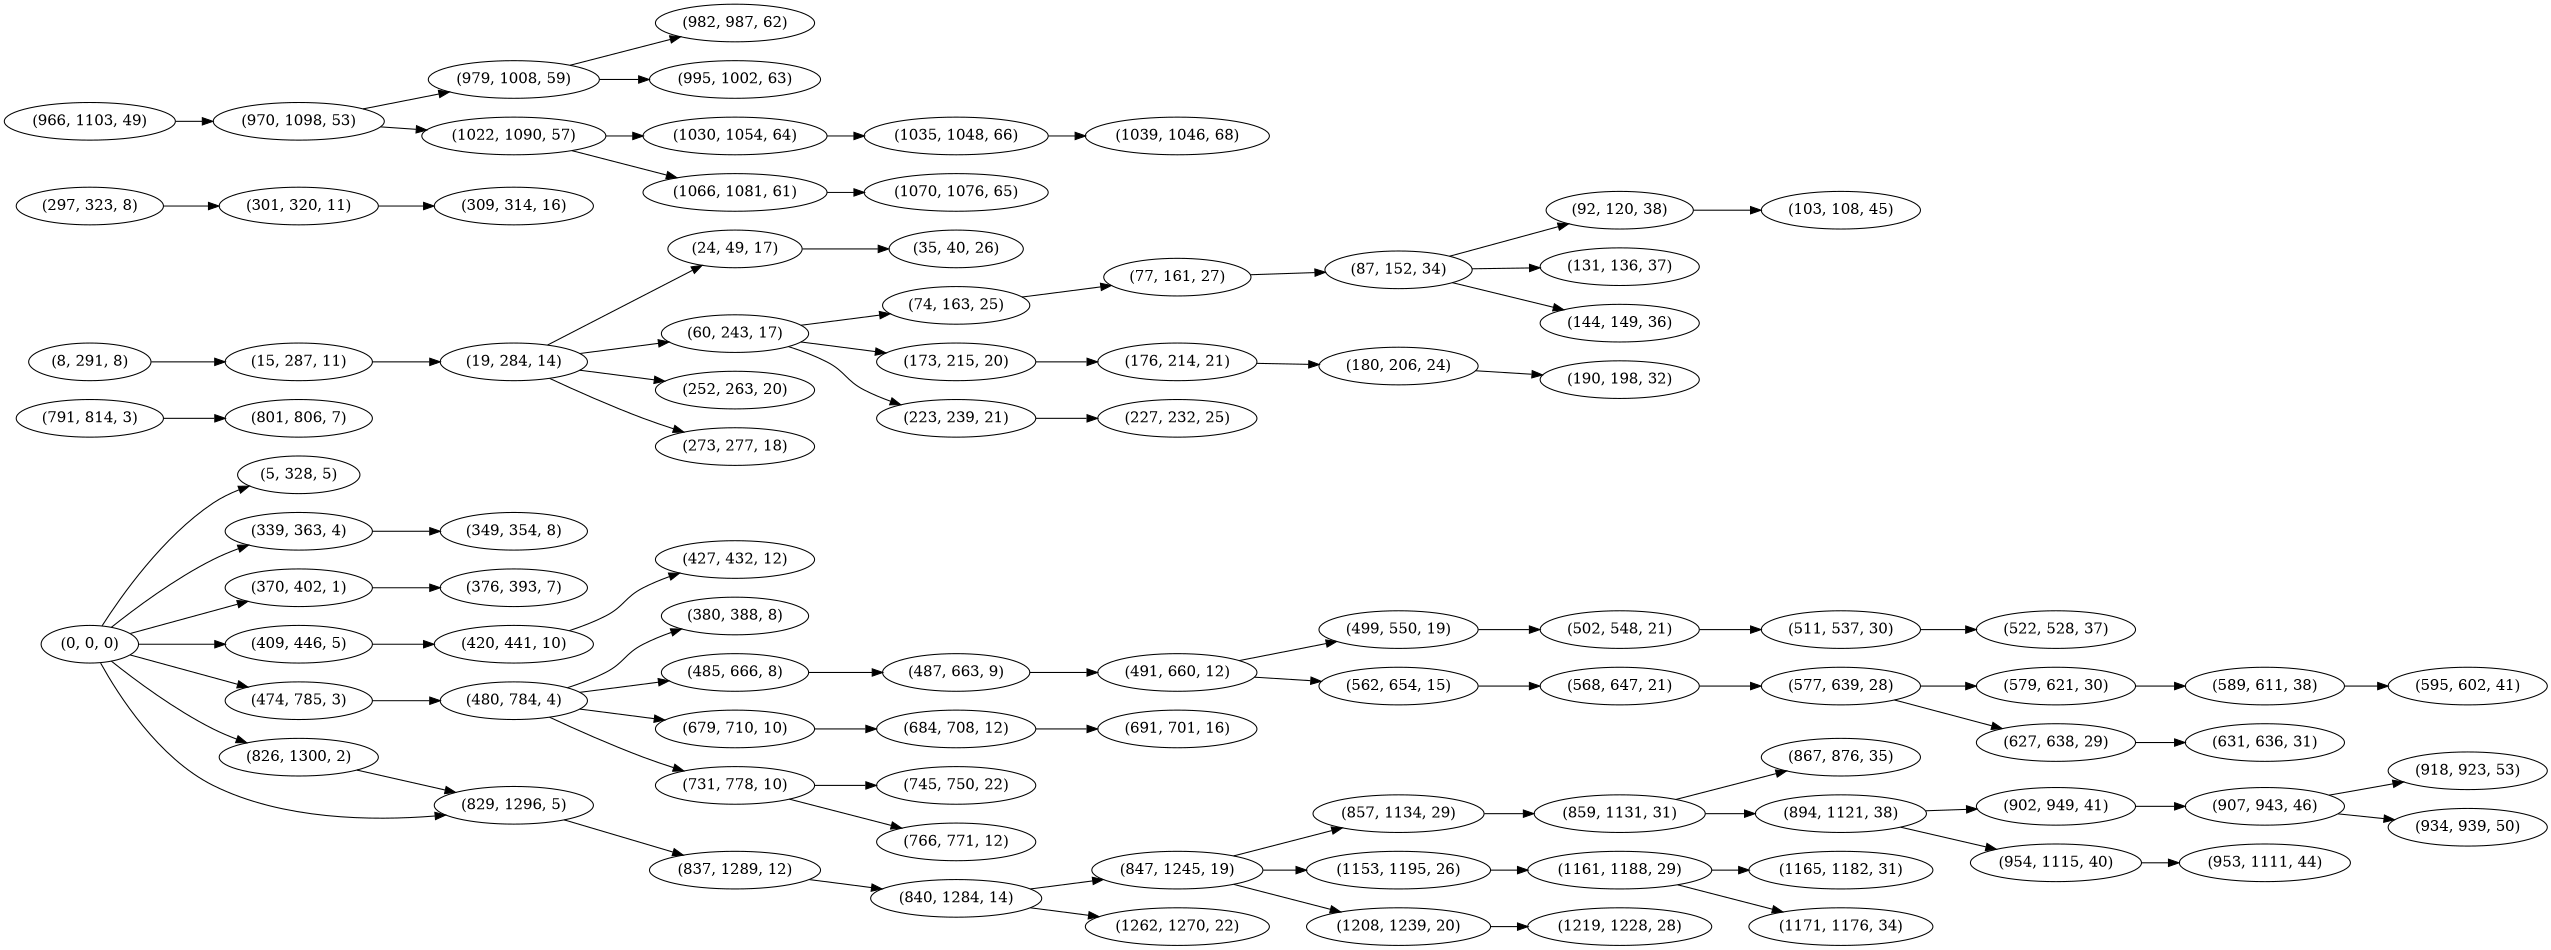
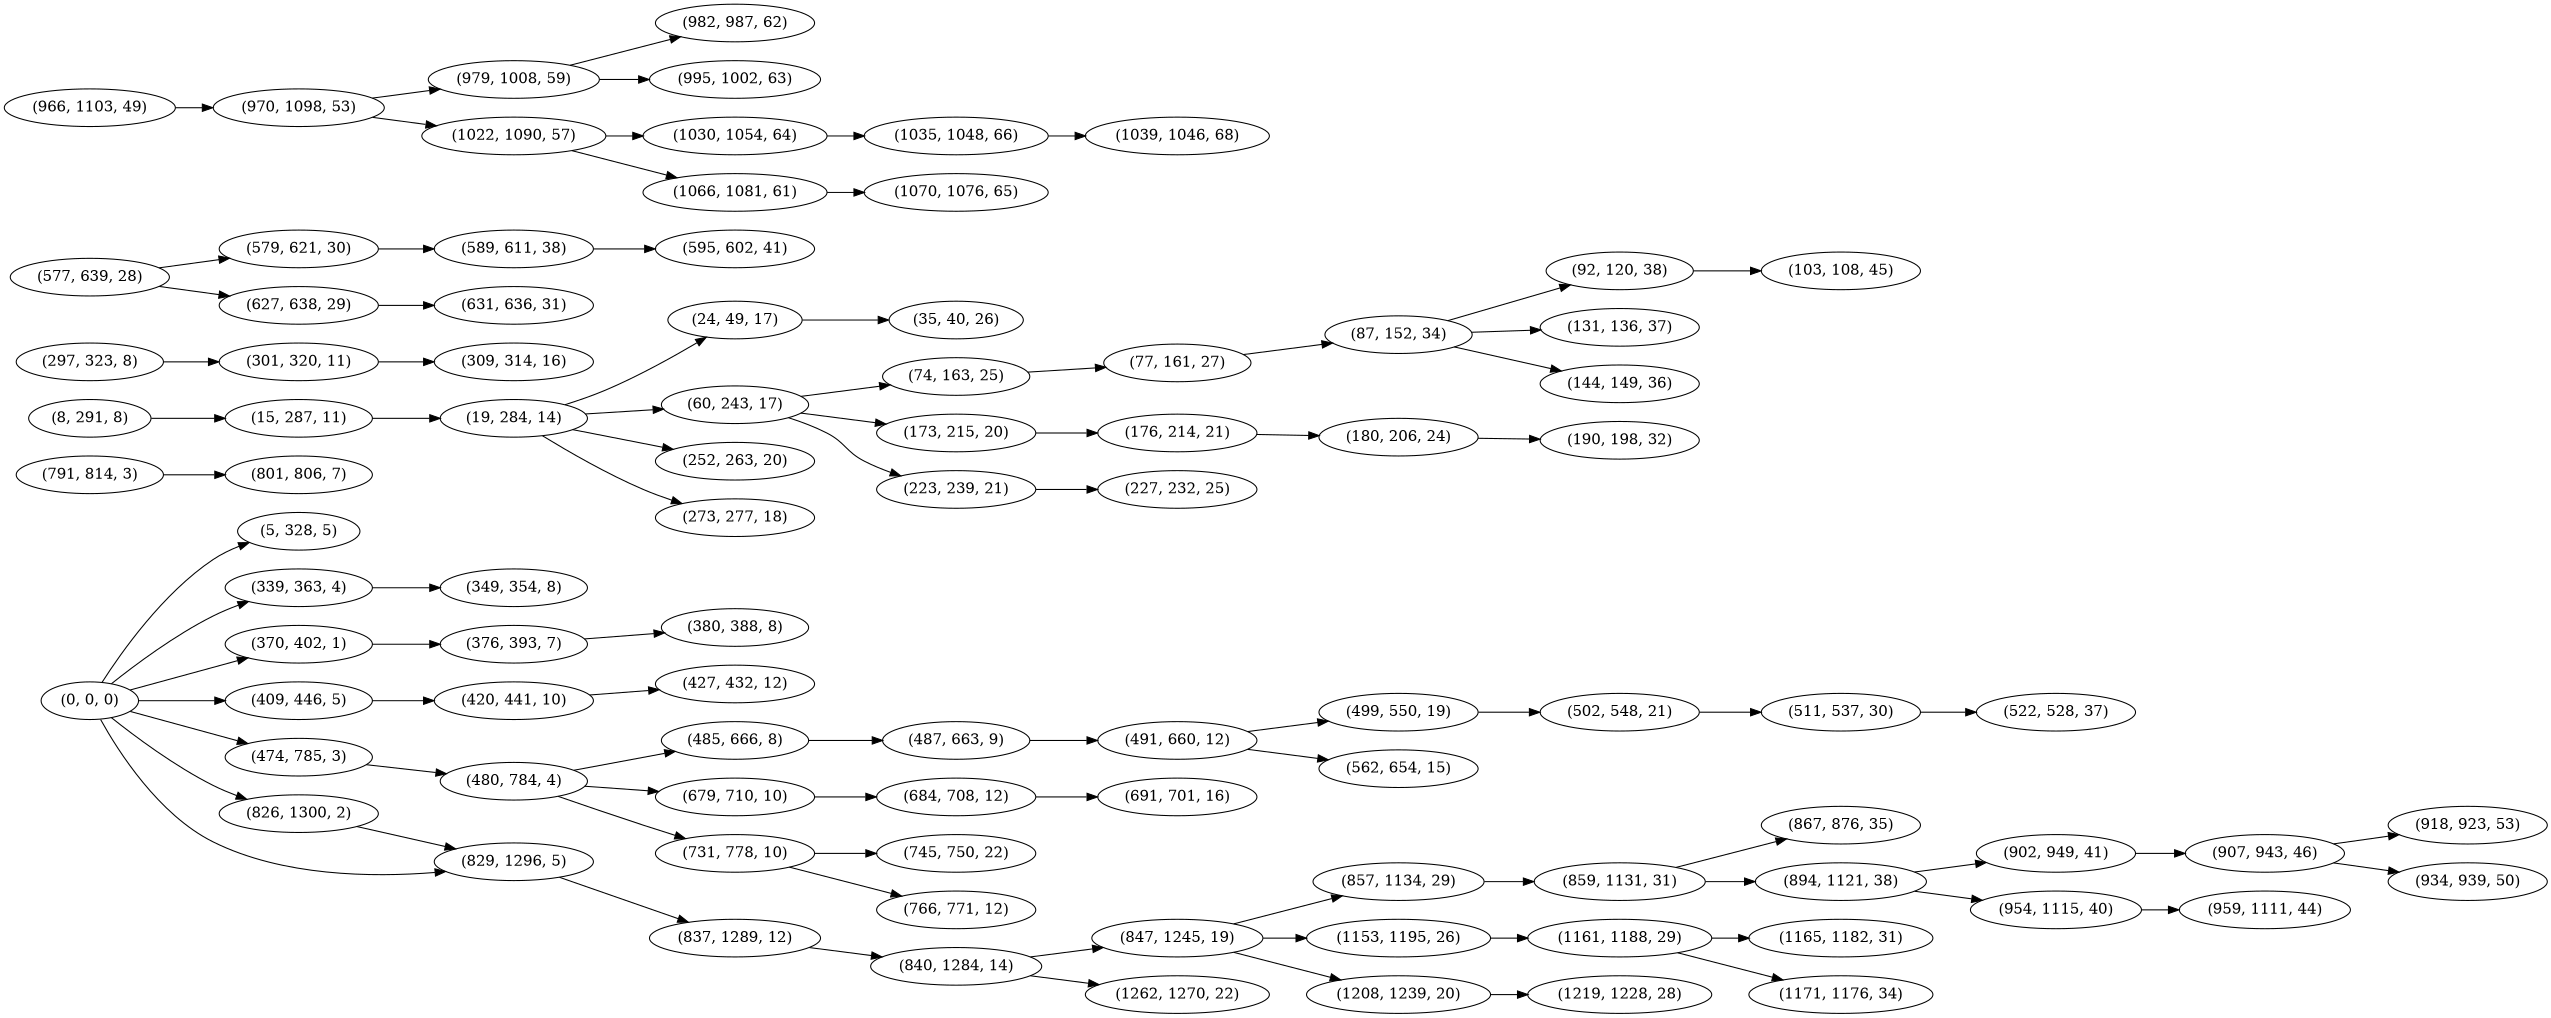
(621, 662) -> (619, 636)
(1620, 686) -> none
(2265, 863) -> (2265, 910)
